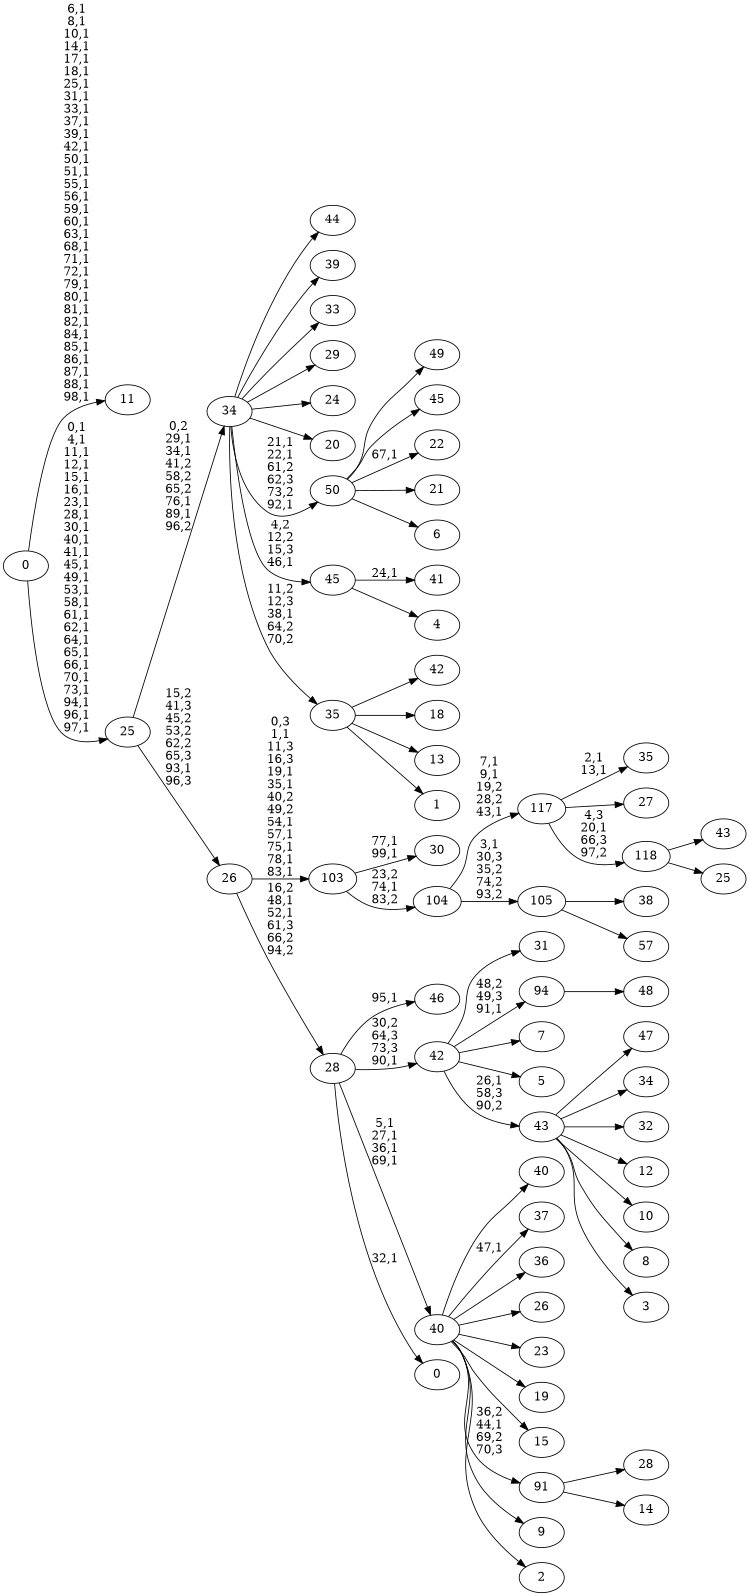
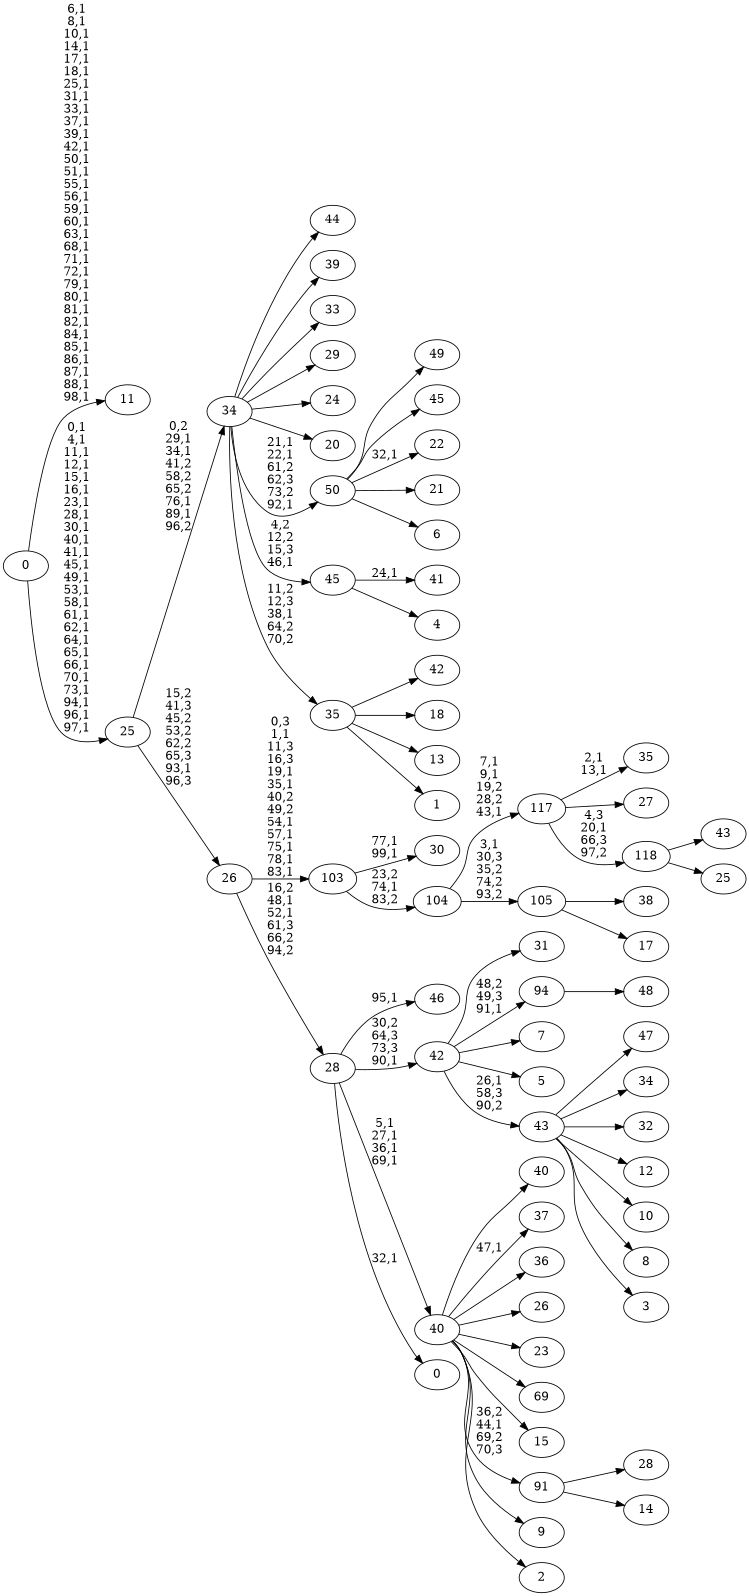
(385, 455) -> (385, 455)
(646, 947) -> (646, 947)
(542, 1397) -> (542, 1397)
